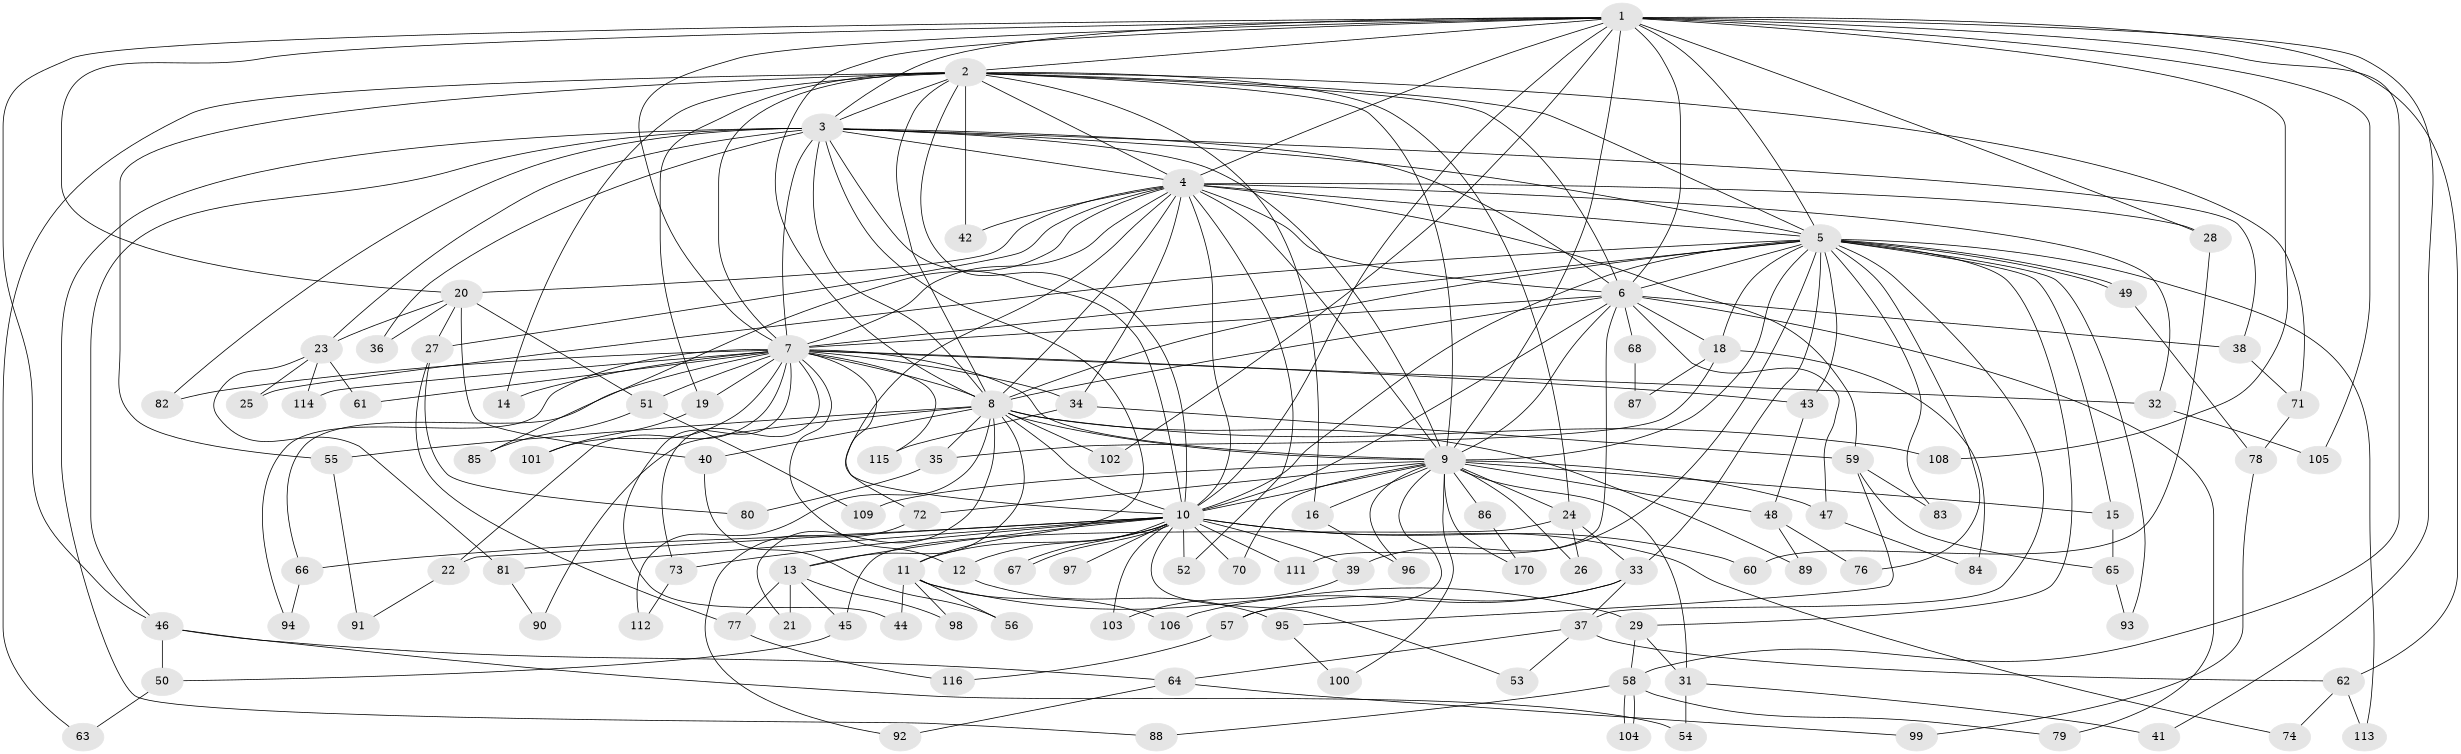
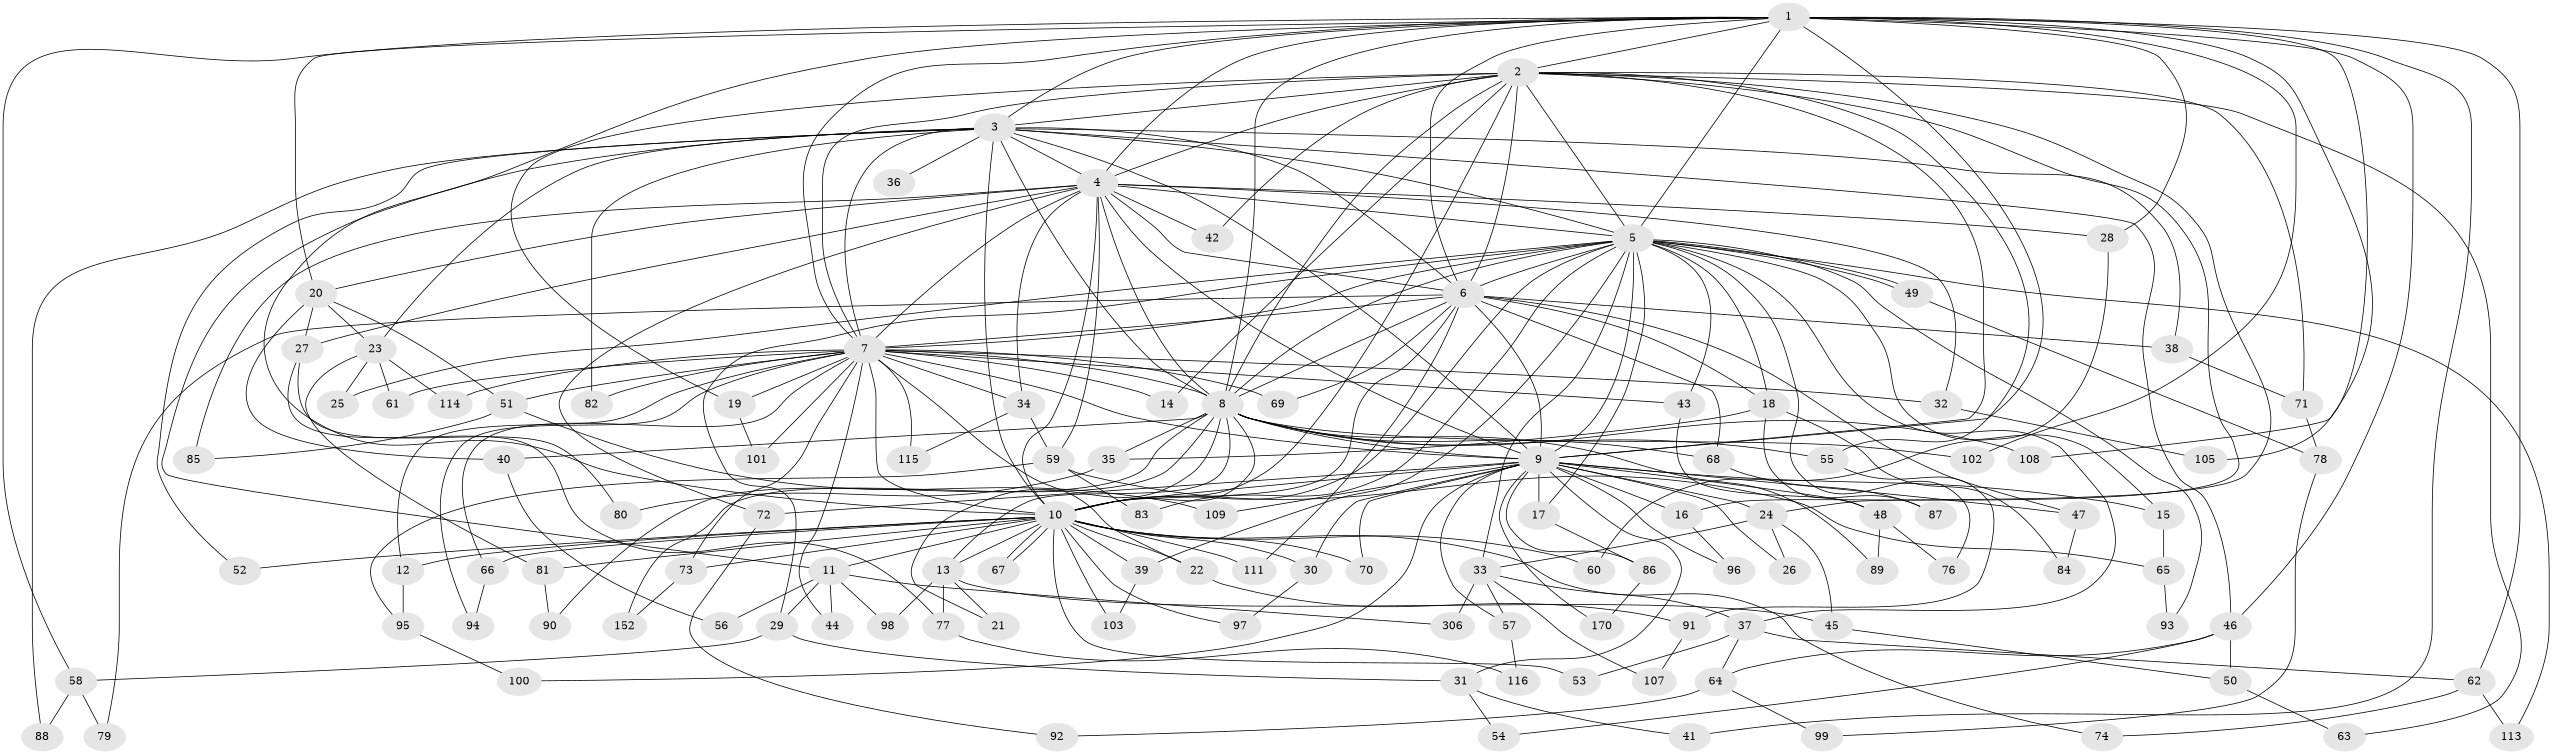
(419, 322) -> none
(1290, 383) -> (420, 171)
none -> (1278, 405)
none -> (1465, 441)
none -> (1539, 516)
none -> (1311, 571)
(641, 626) -> (625, 626)
(1170, 626) -> (1453, 626)
none -> (1654, 682)
(1629, 737) -> none
